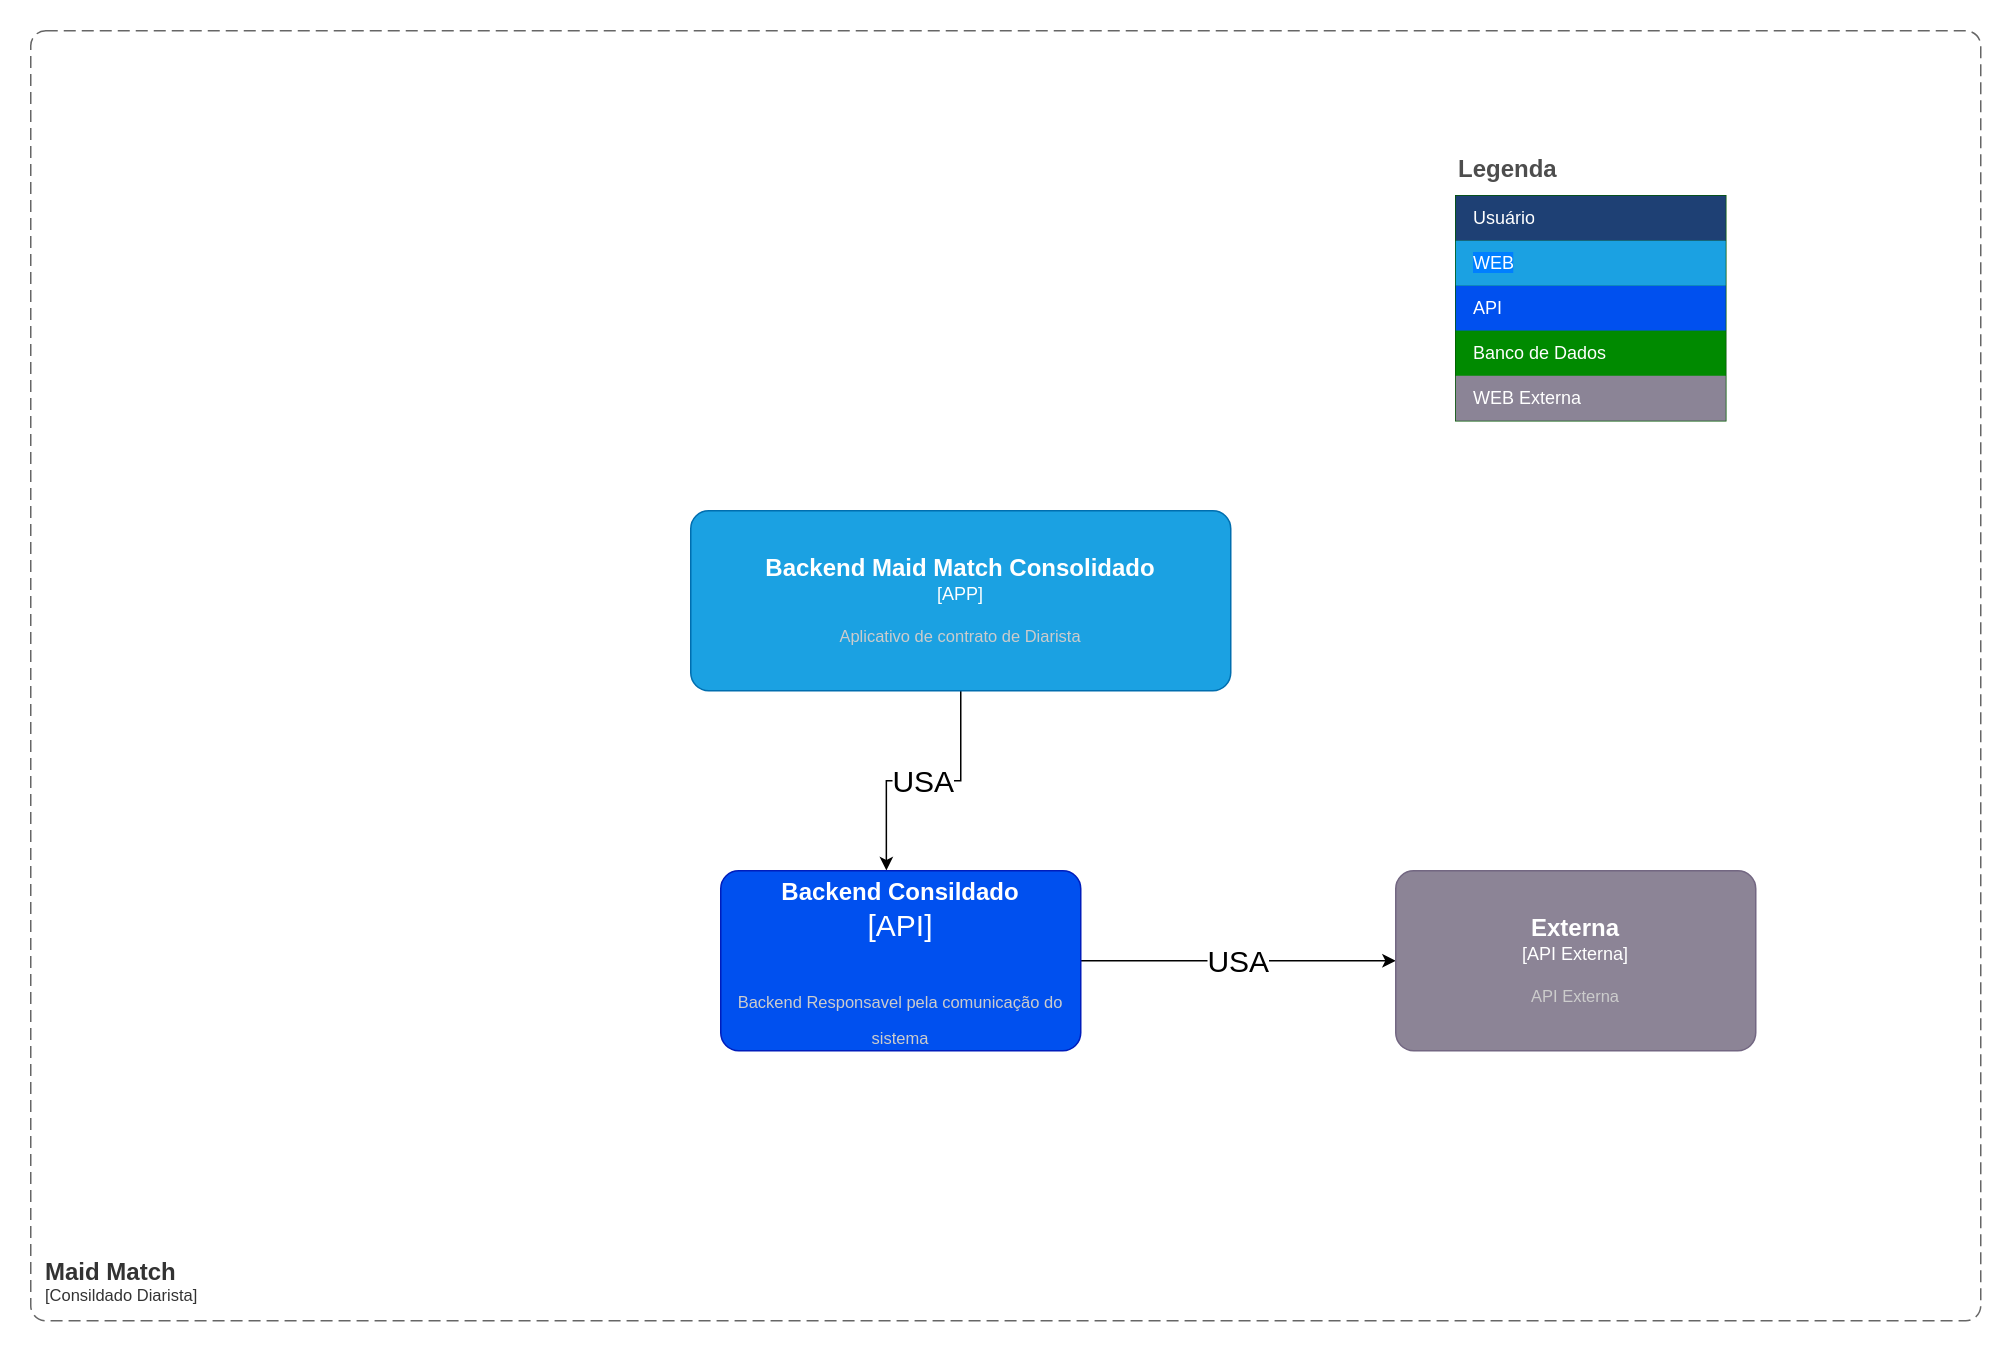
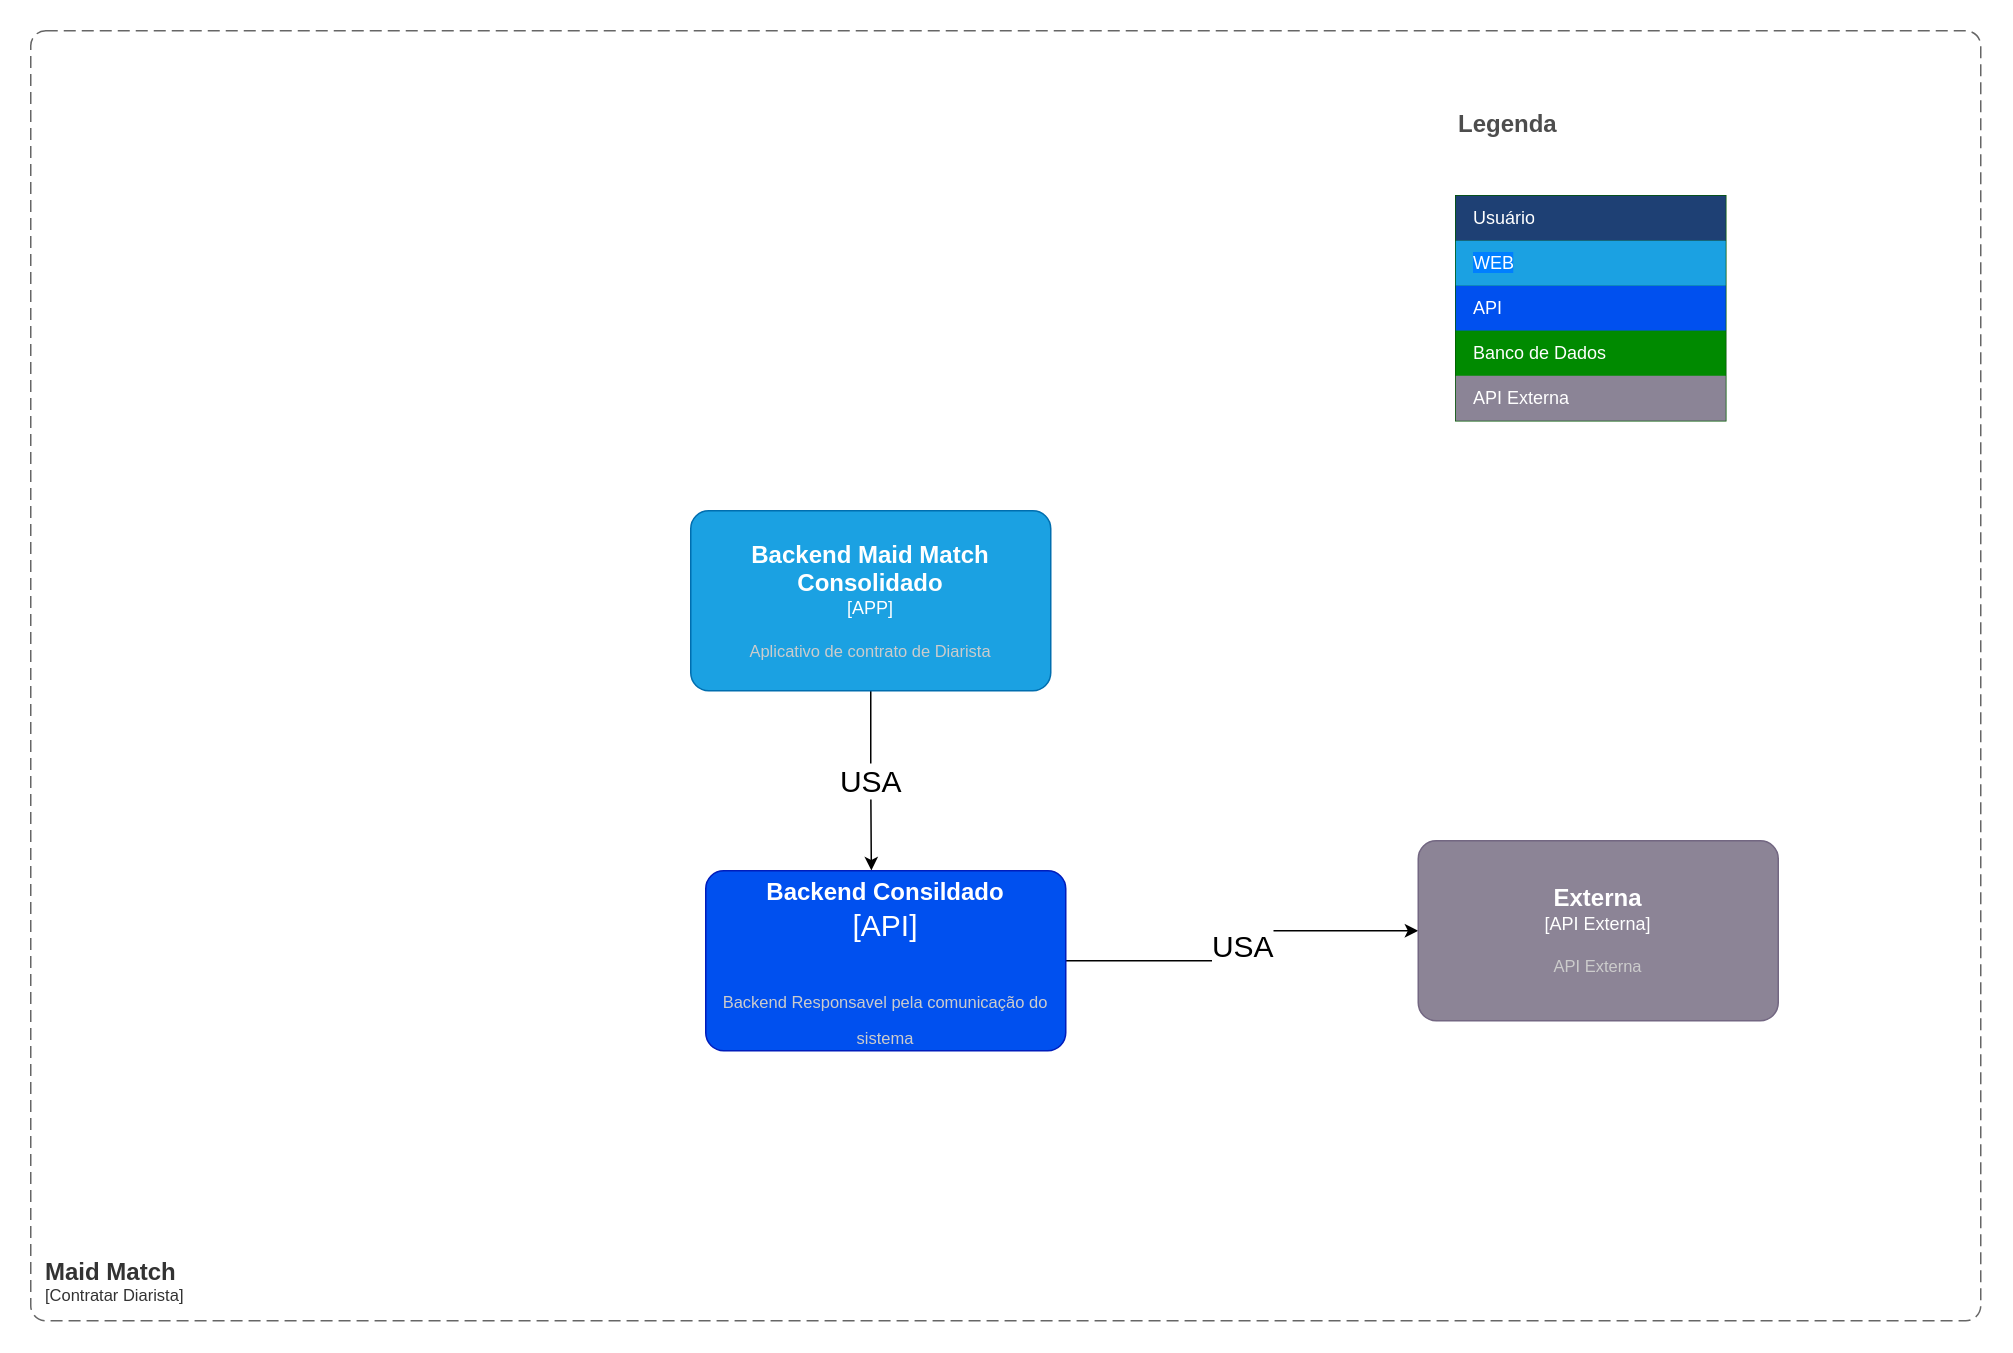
(1591, 173) -> (1591, 128)
(1527, 398) -> (1527, 398)
(961, 601) -> (871, 601)
(901, 961) -> (886, 961)
(1576, 961) -> (1598, 931)
(132, 1284) -> (132, 1284)
